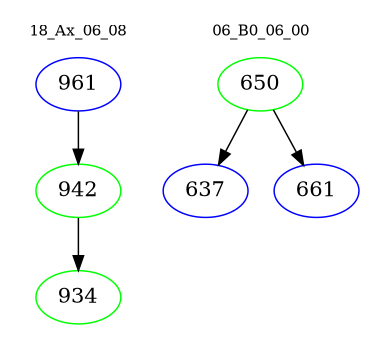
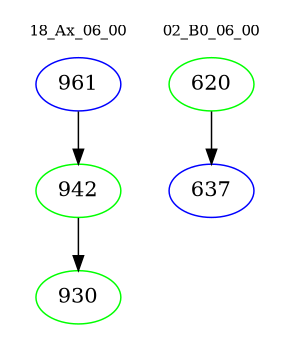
(78, 32) -> (78, 32)
(261, 32) -> (212, 32)
(260, 84) -> (212, 84)
(317, 191) -> none
(78, 297) -> (78, 297)
